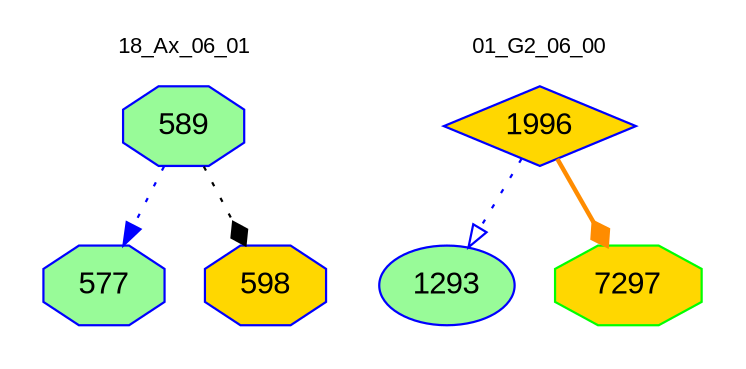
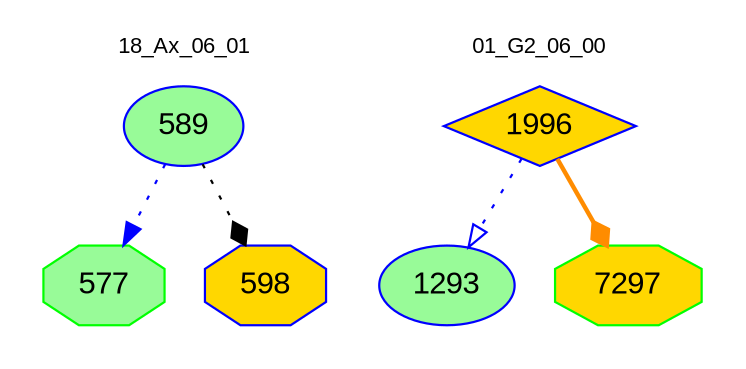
(184, 126) -> (184, 126)
(104, 285) -> (104, 285)
